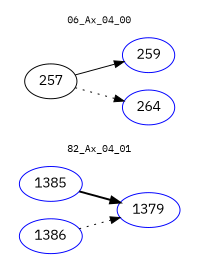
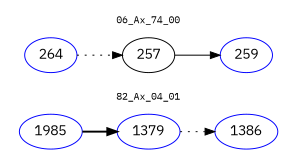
(100, 21) -> (149, 21)
(95, 93) -> (95, 55)
(51, 184) -> (51, 132)
(95, 224) -> (193, 132)
